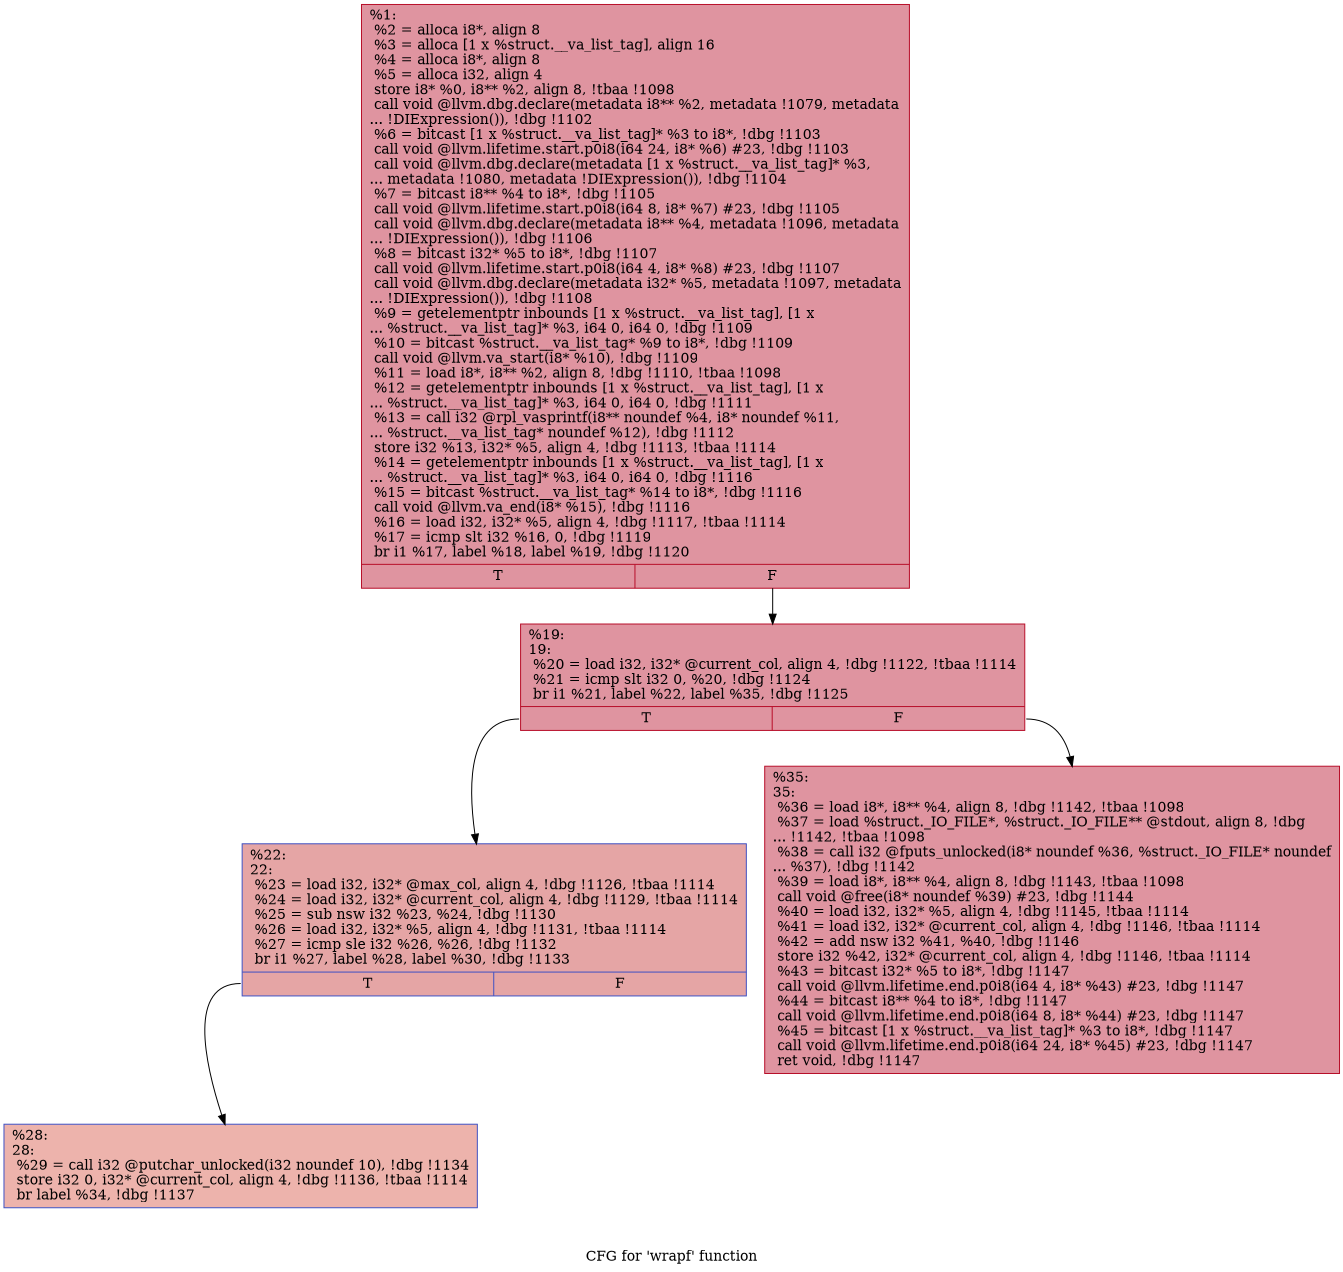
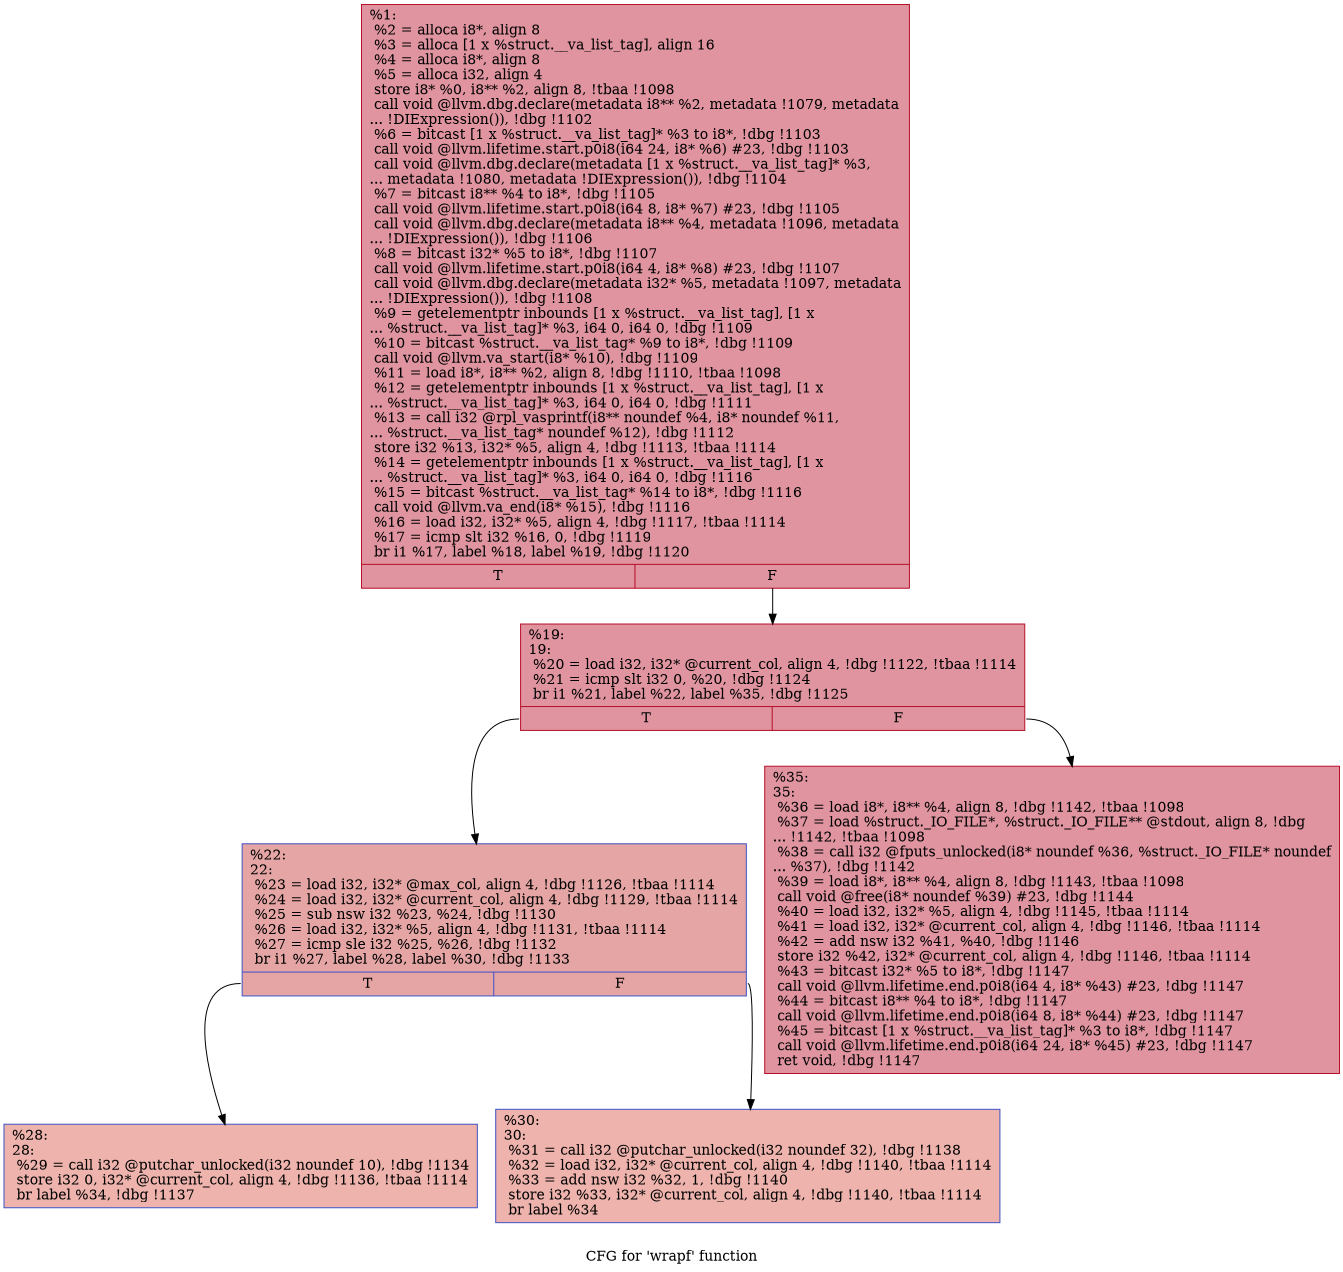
(404, 945) -> (404, 945)
none -> (748, 1166)
